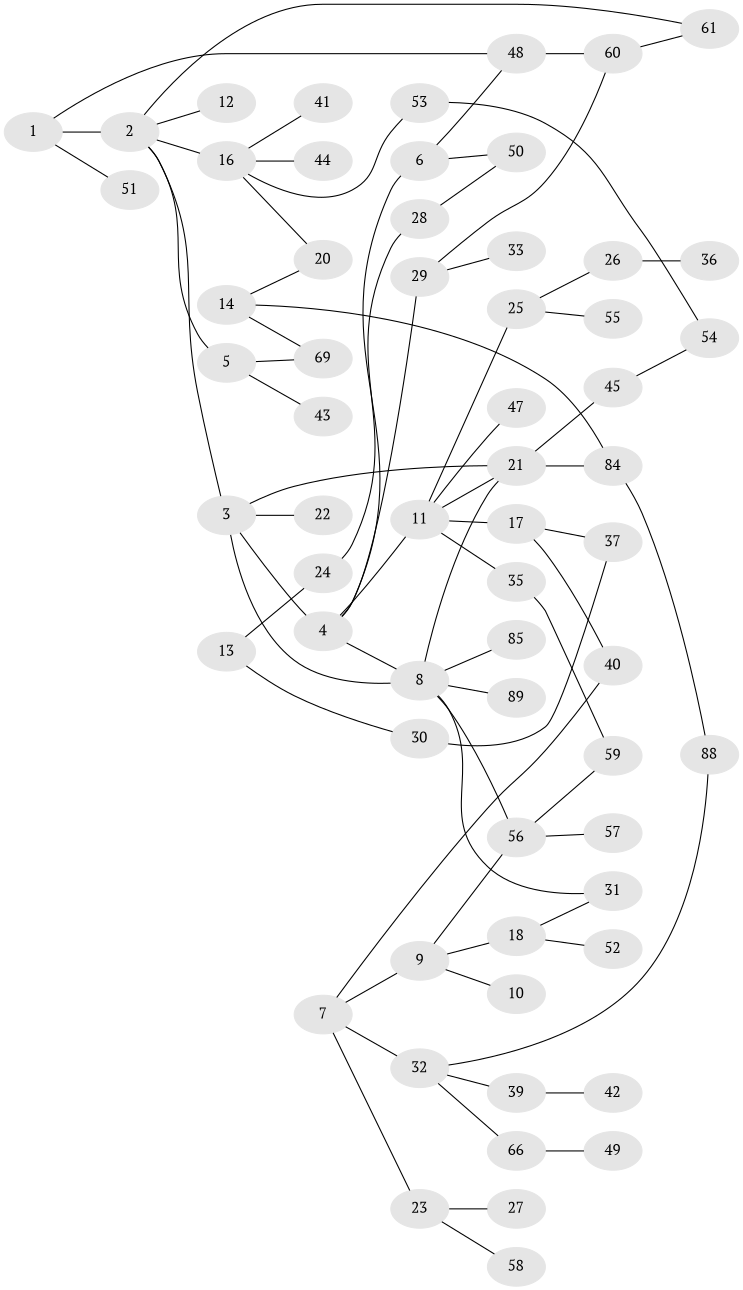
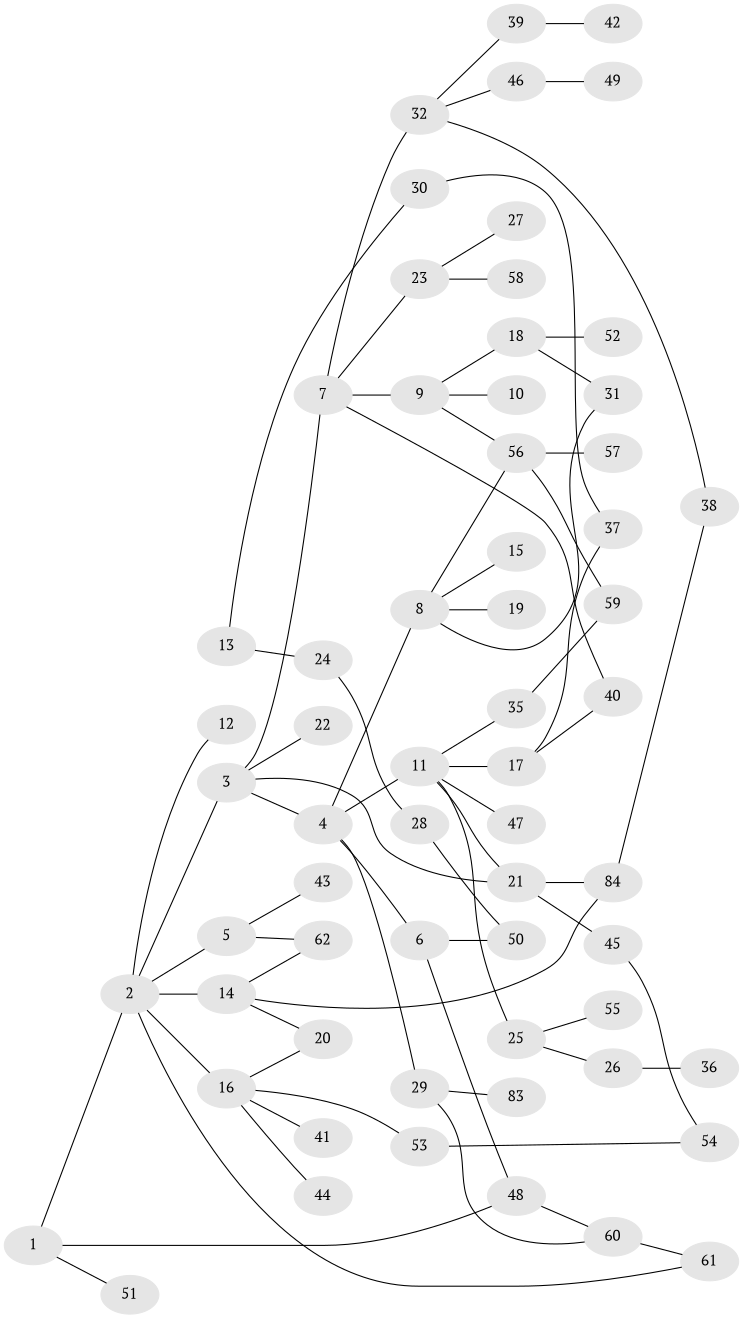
(516, 251) -> (516, 1097)
(323, 359) -> (323, 940)
(453, 568) -> none
(516, 640) -> (516, 552)
(279, 646) -> (295, 595)
(516, 698) -> (516, 610)
(710, 755) -> (710, 507)
none -> (178, 994)
(516, 1151) -> (516, 82)
